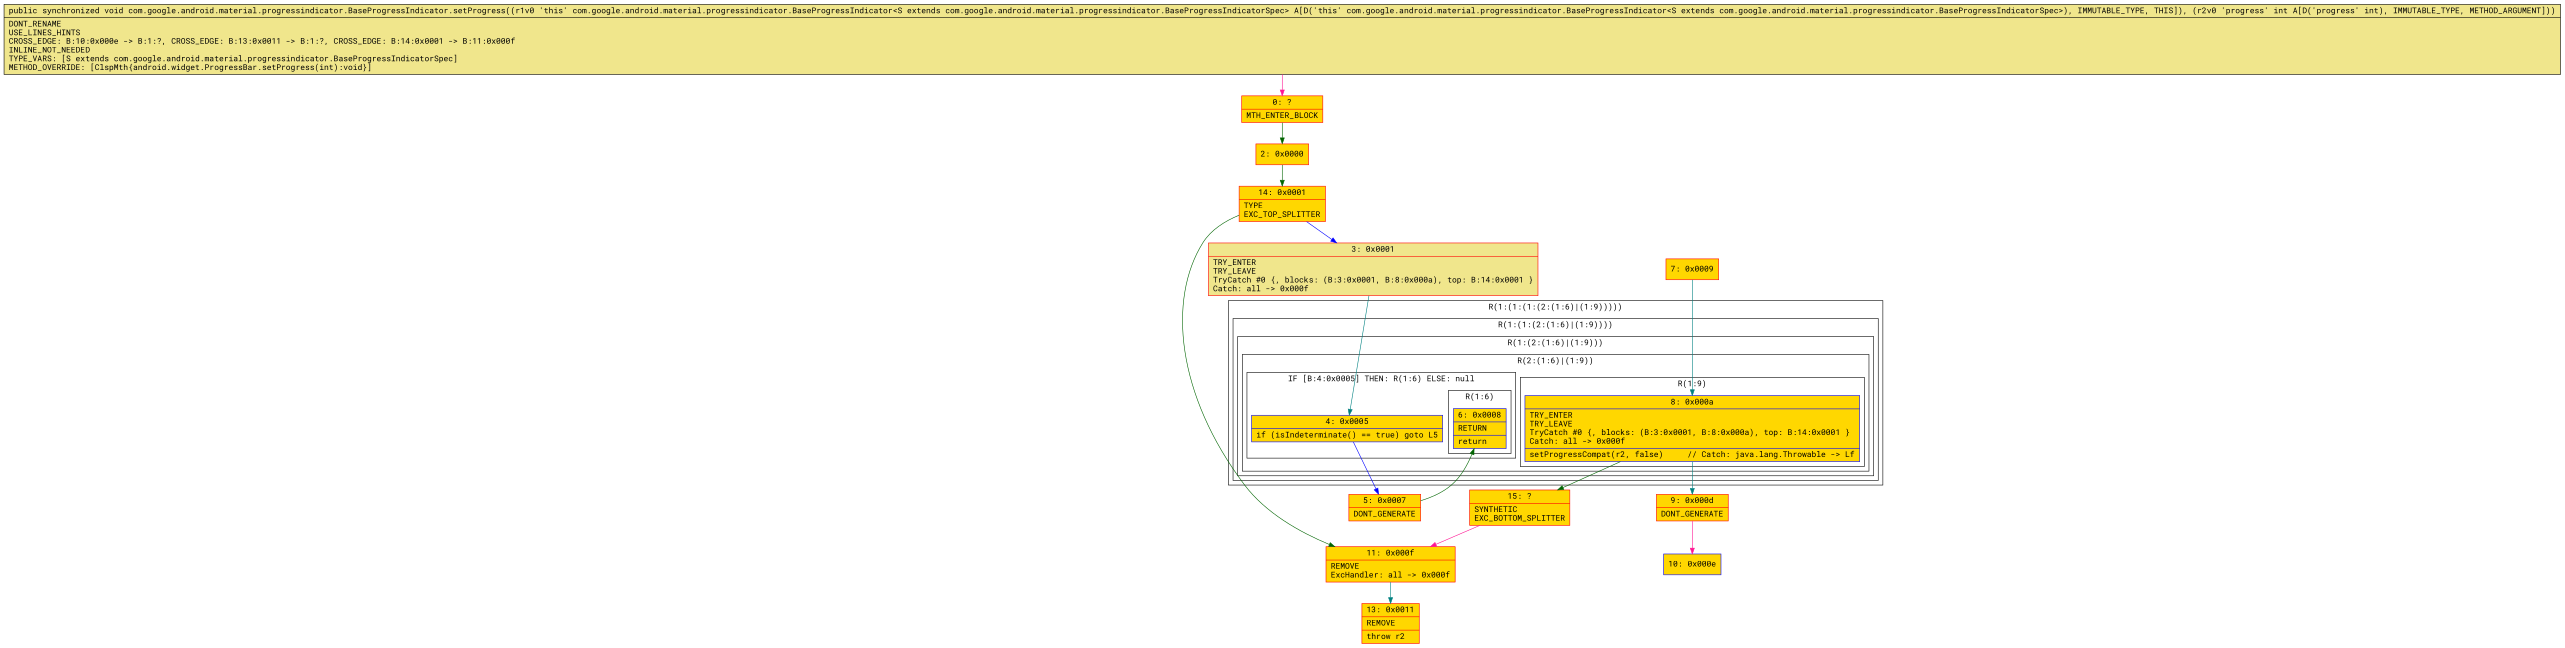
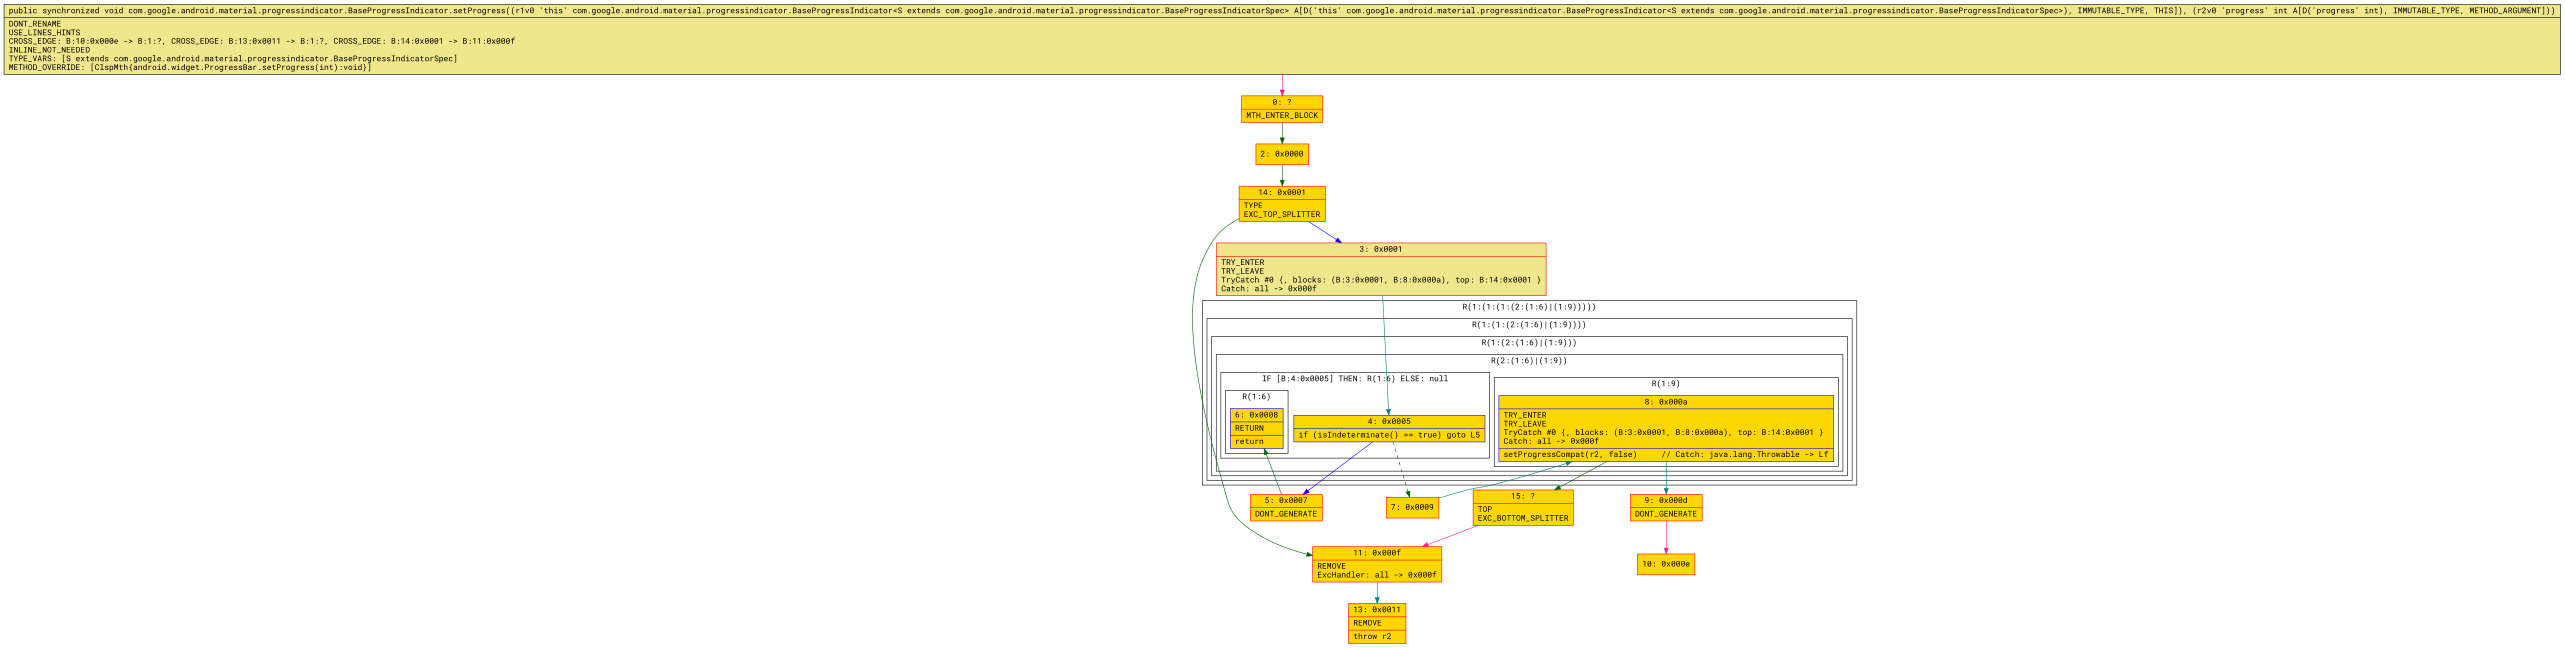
none -> (1401, 467)
(1496, 510) -> (1485, 510)
(1692, 564) -> (1666, 564)
